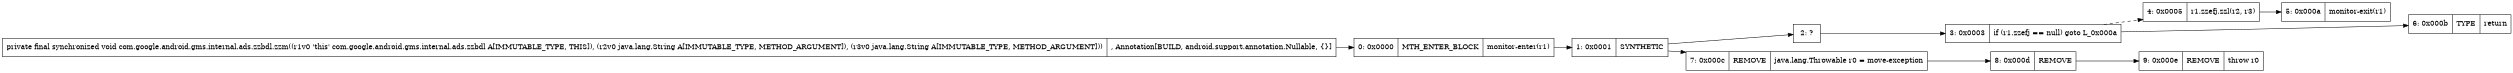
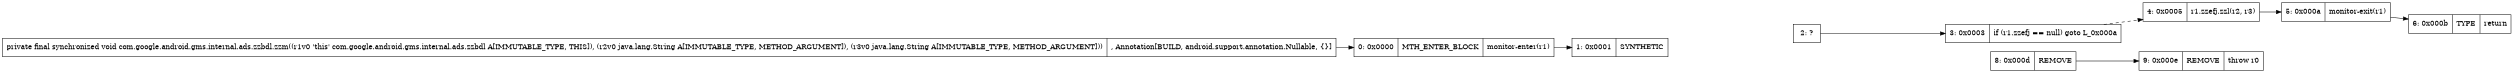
(2262, 29) -> (2397, 18)
(1728, 39) -> none
(1807, 61) -> none
